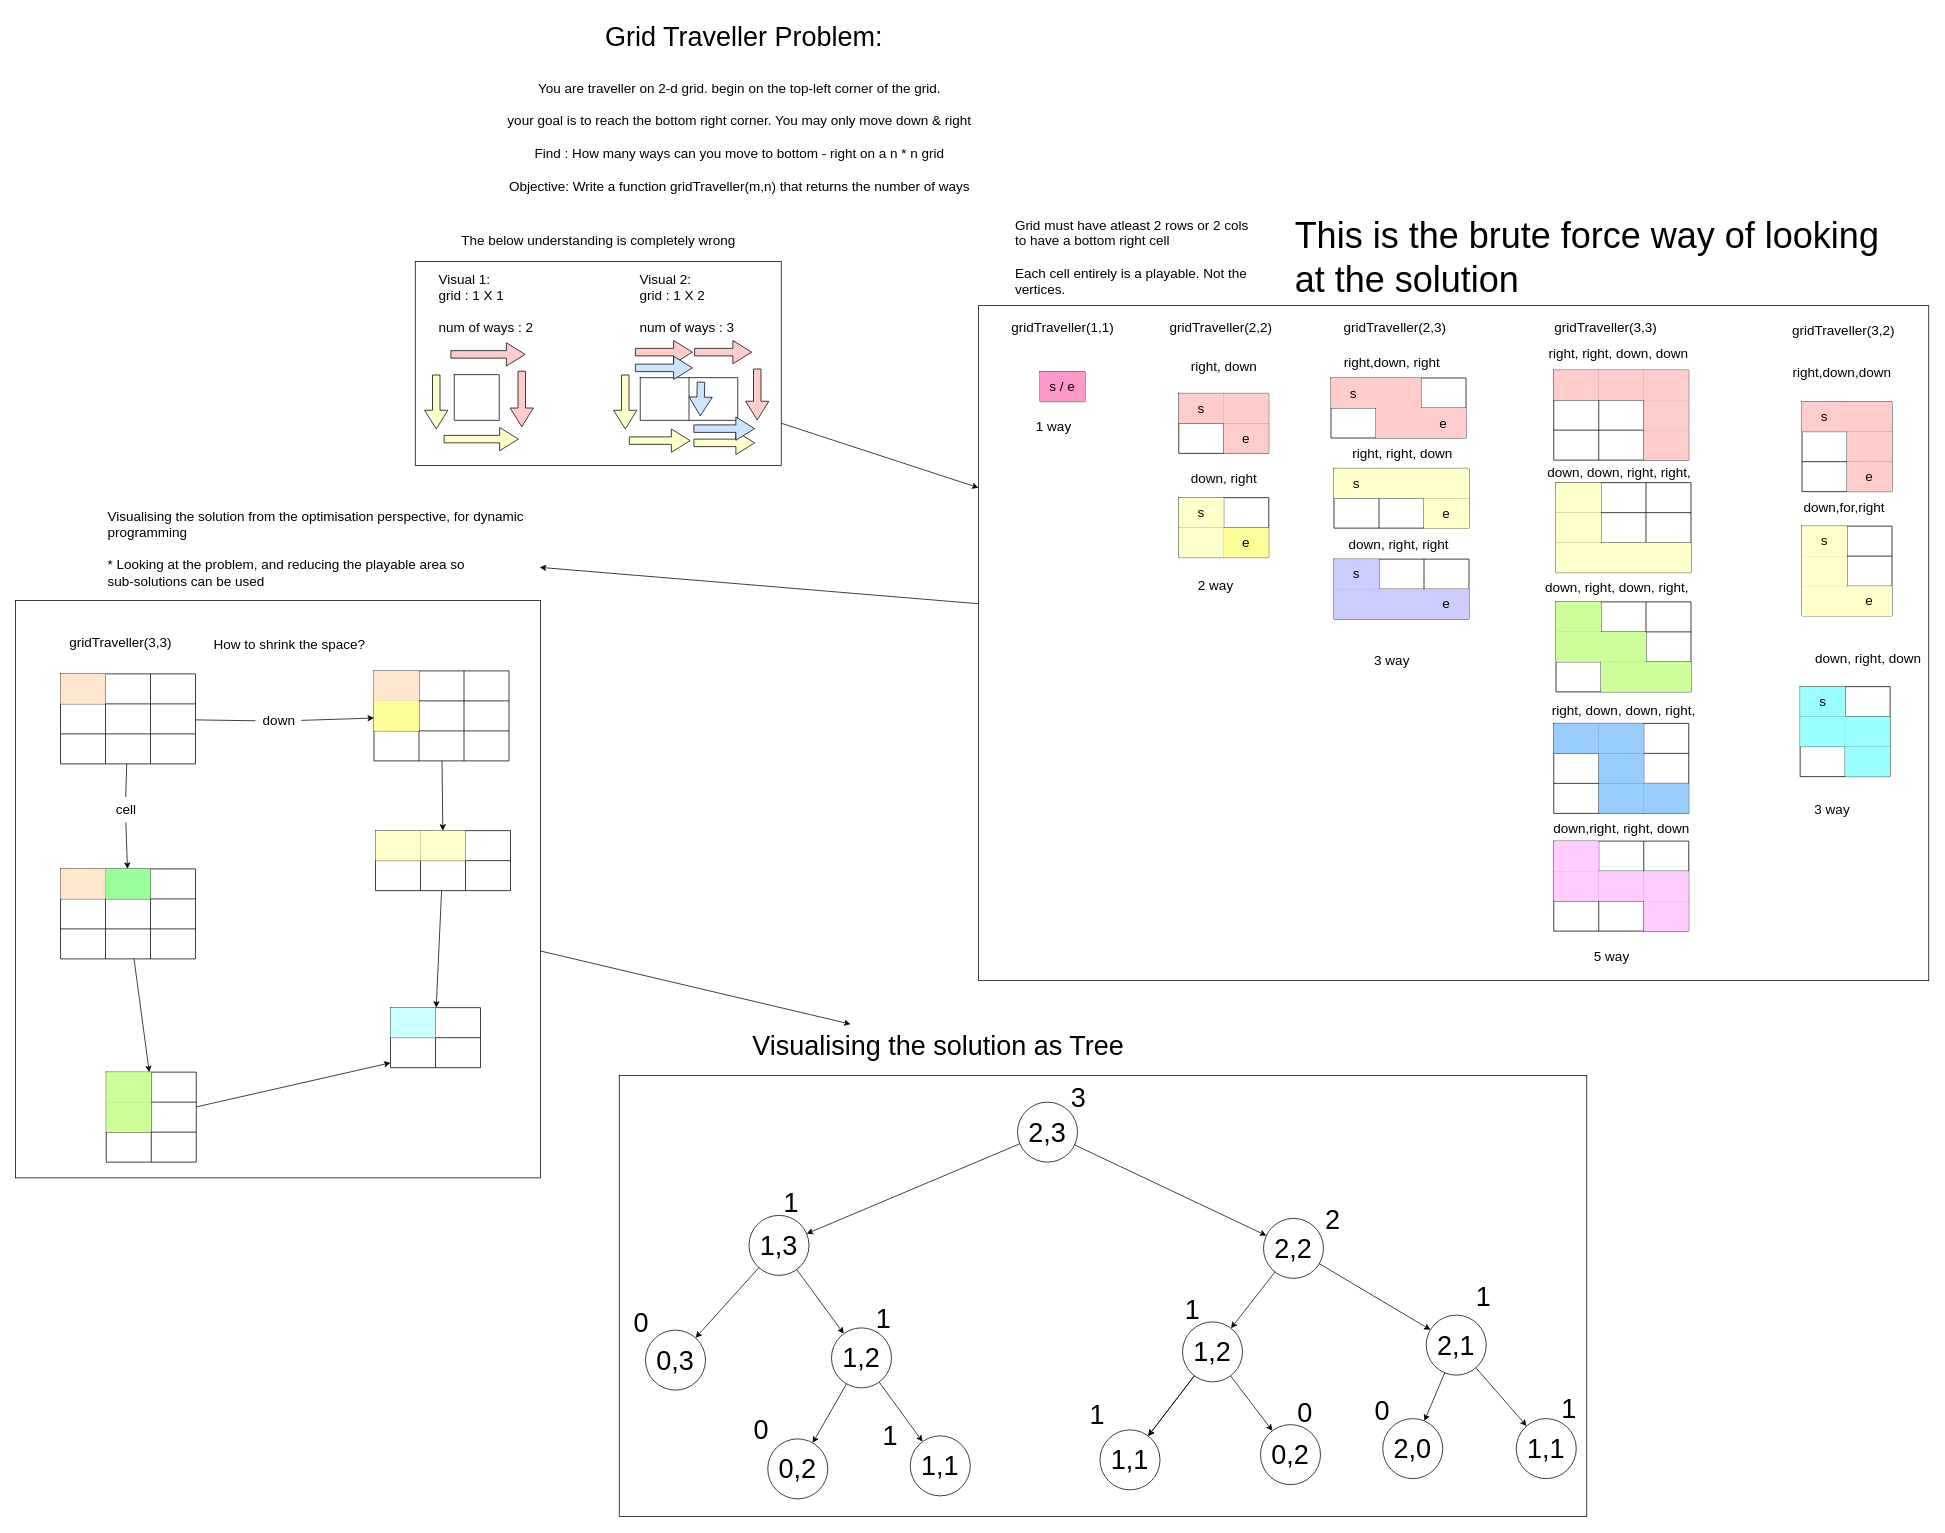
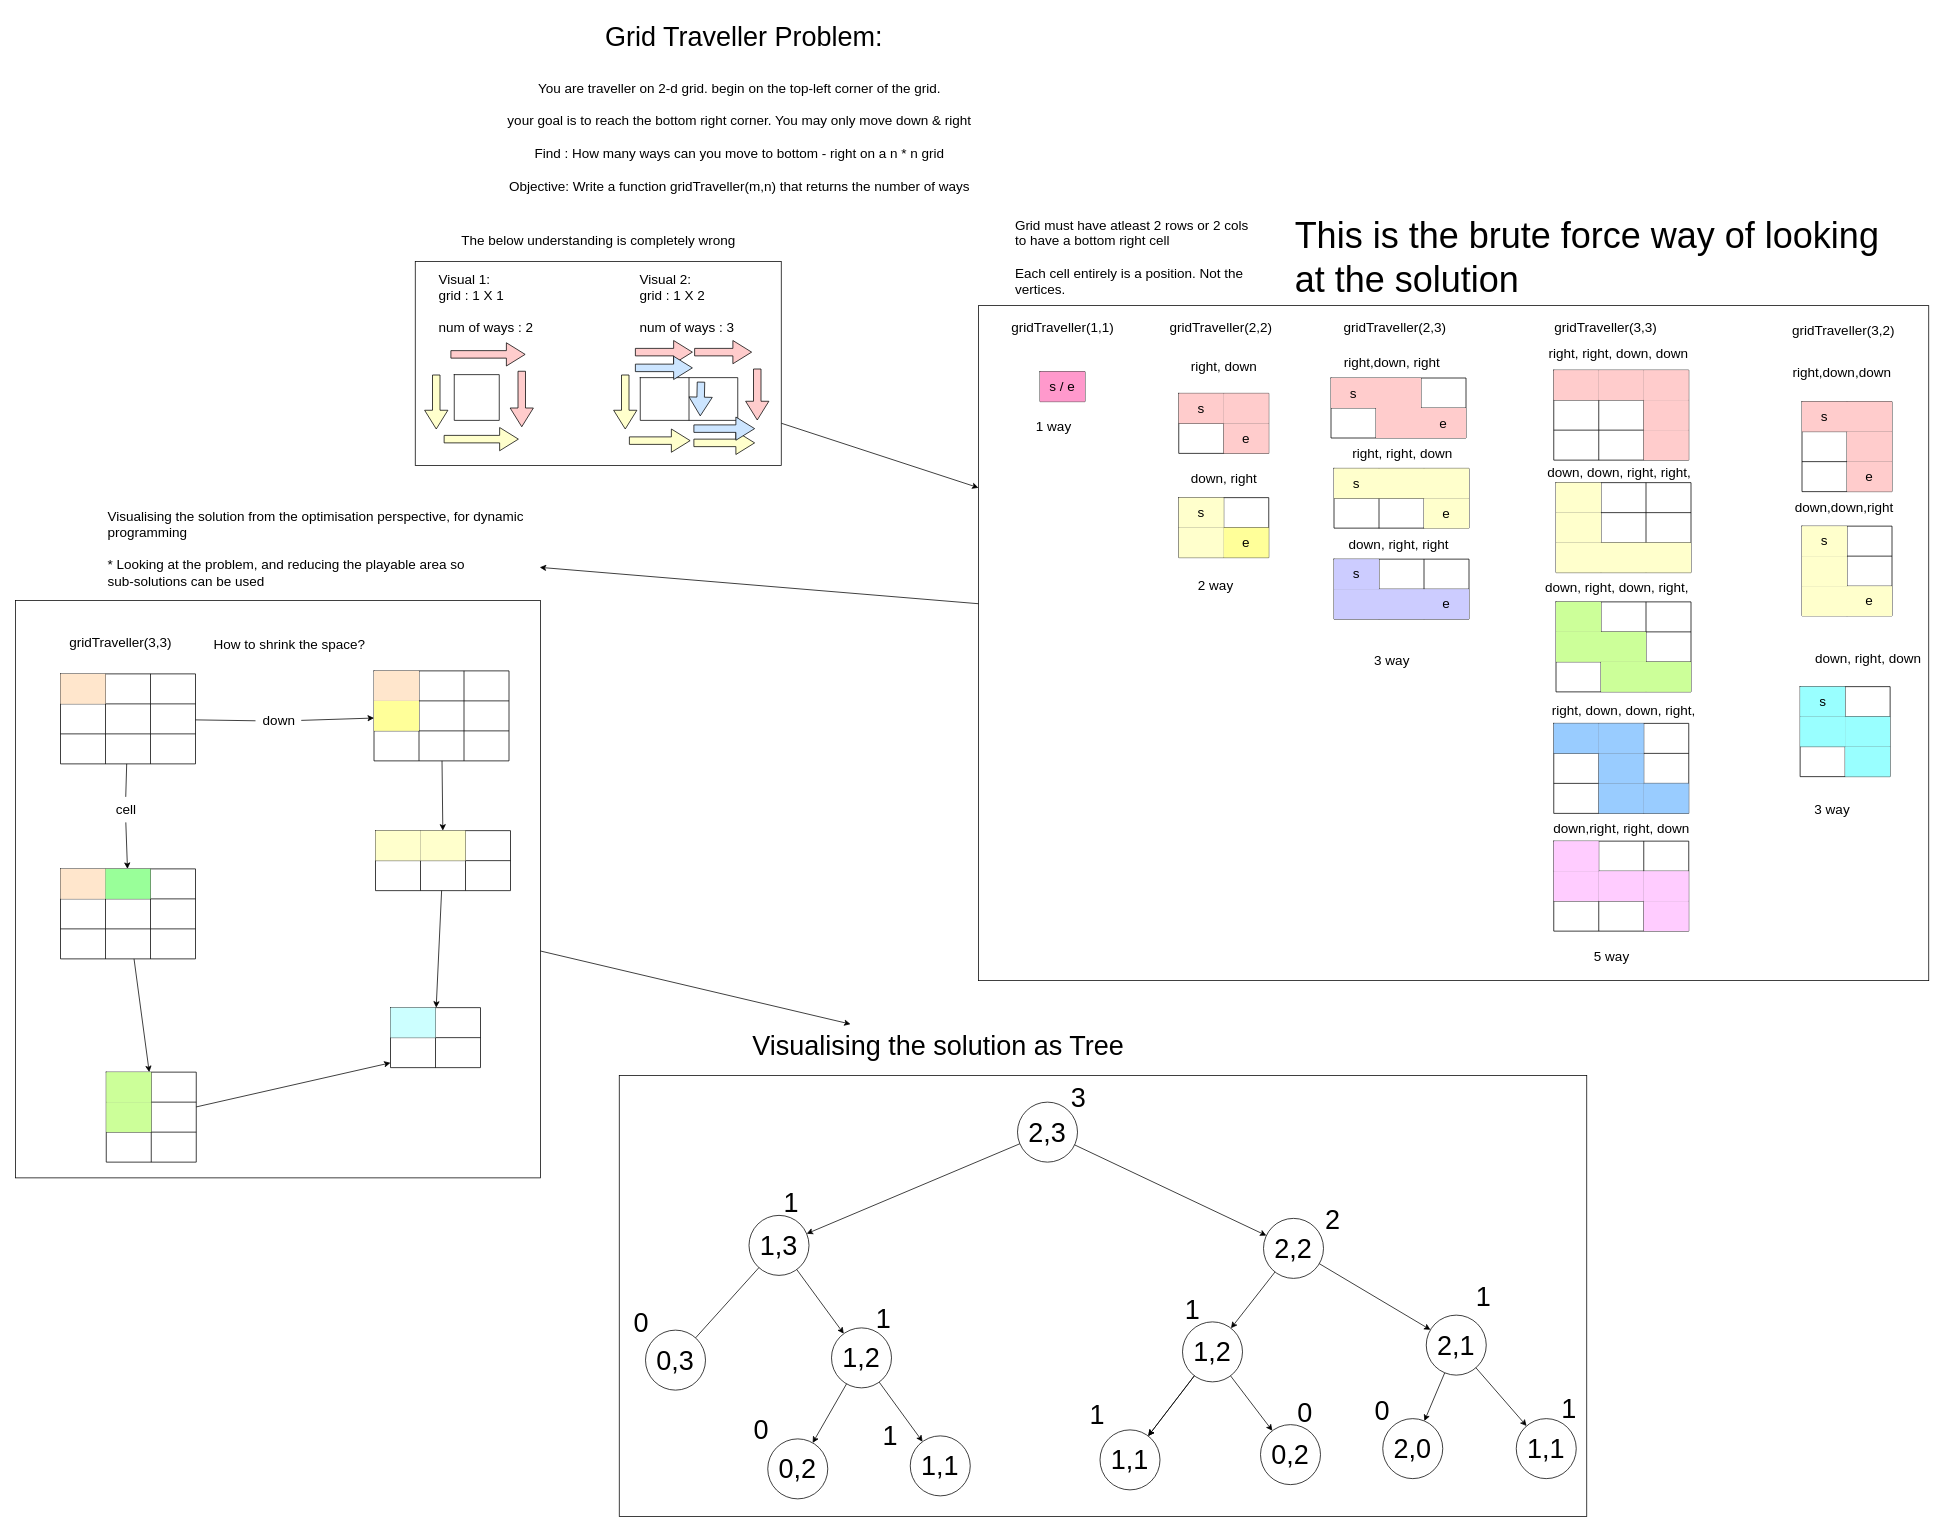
(1144, 258) -> (1144, 258)
(1844, 508) -> (1844, 508)
(700, 1333) -> (698, 1335)
